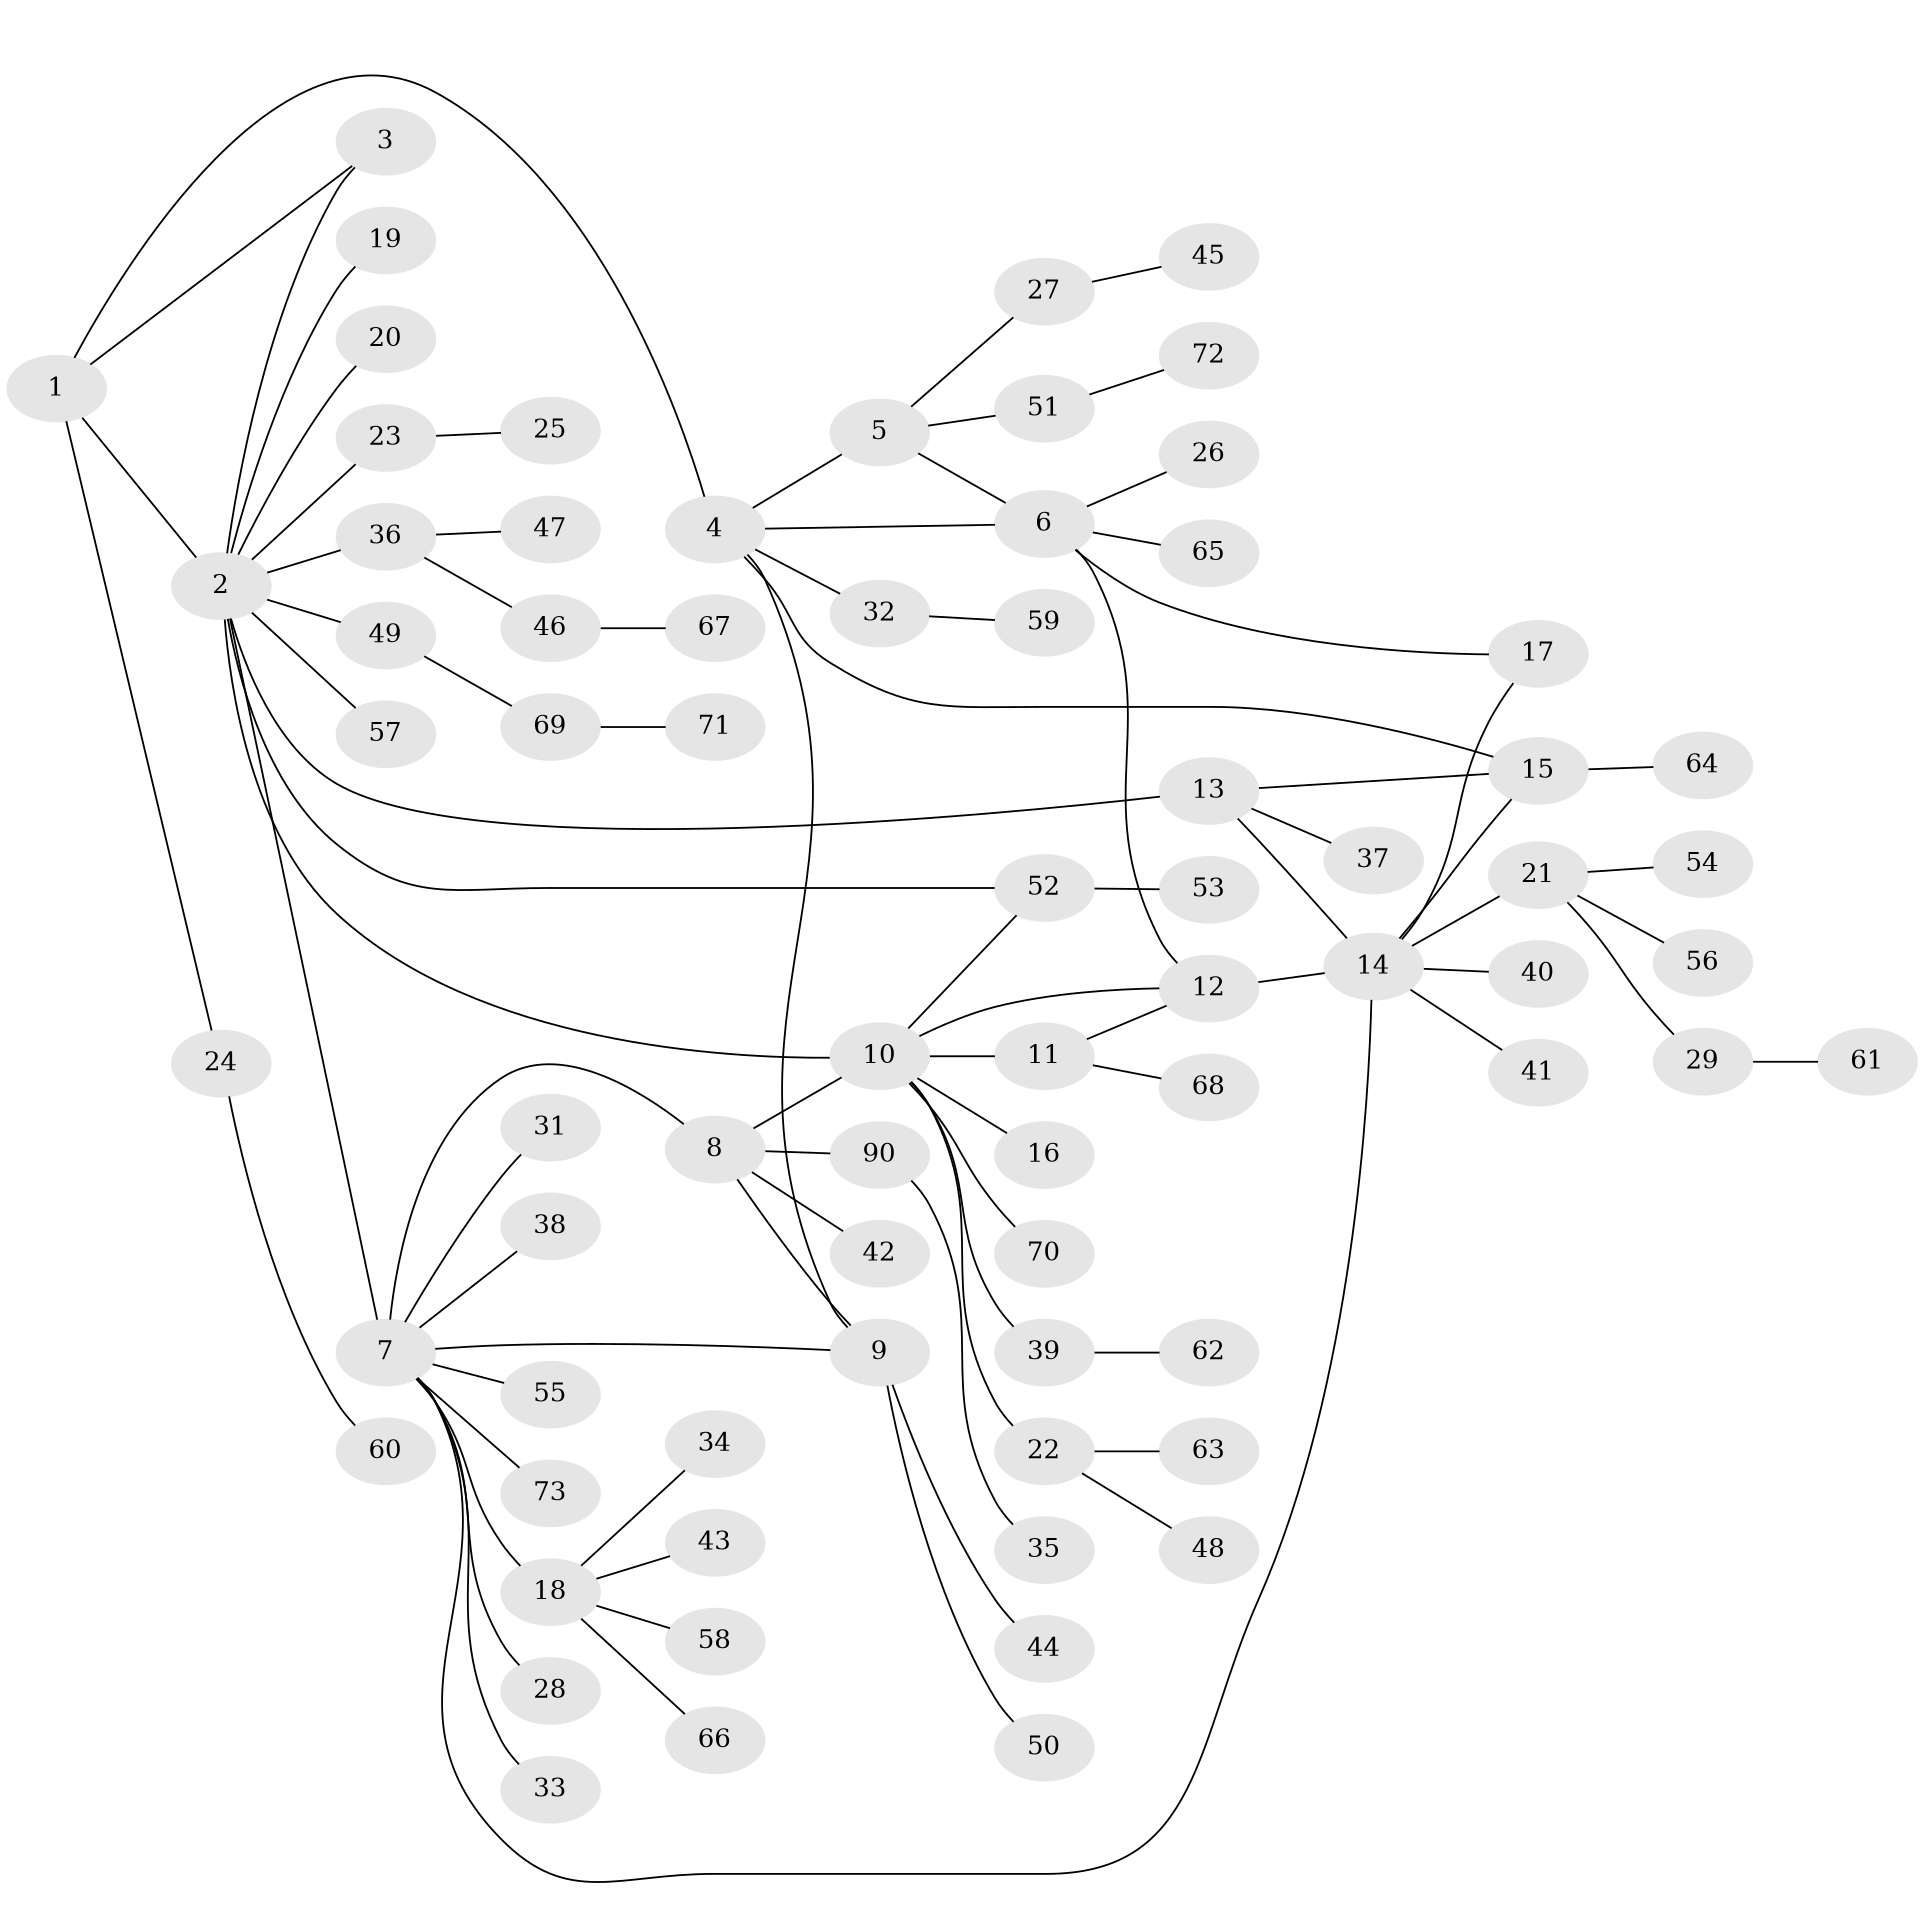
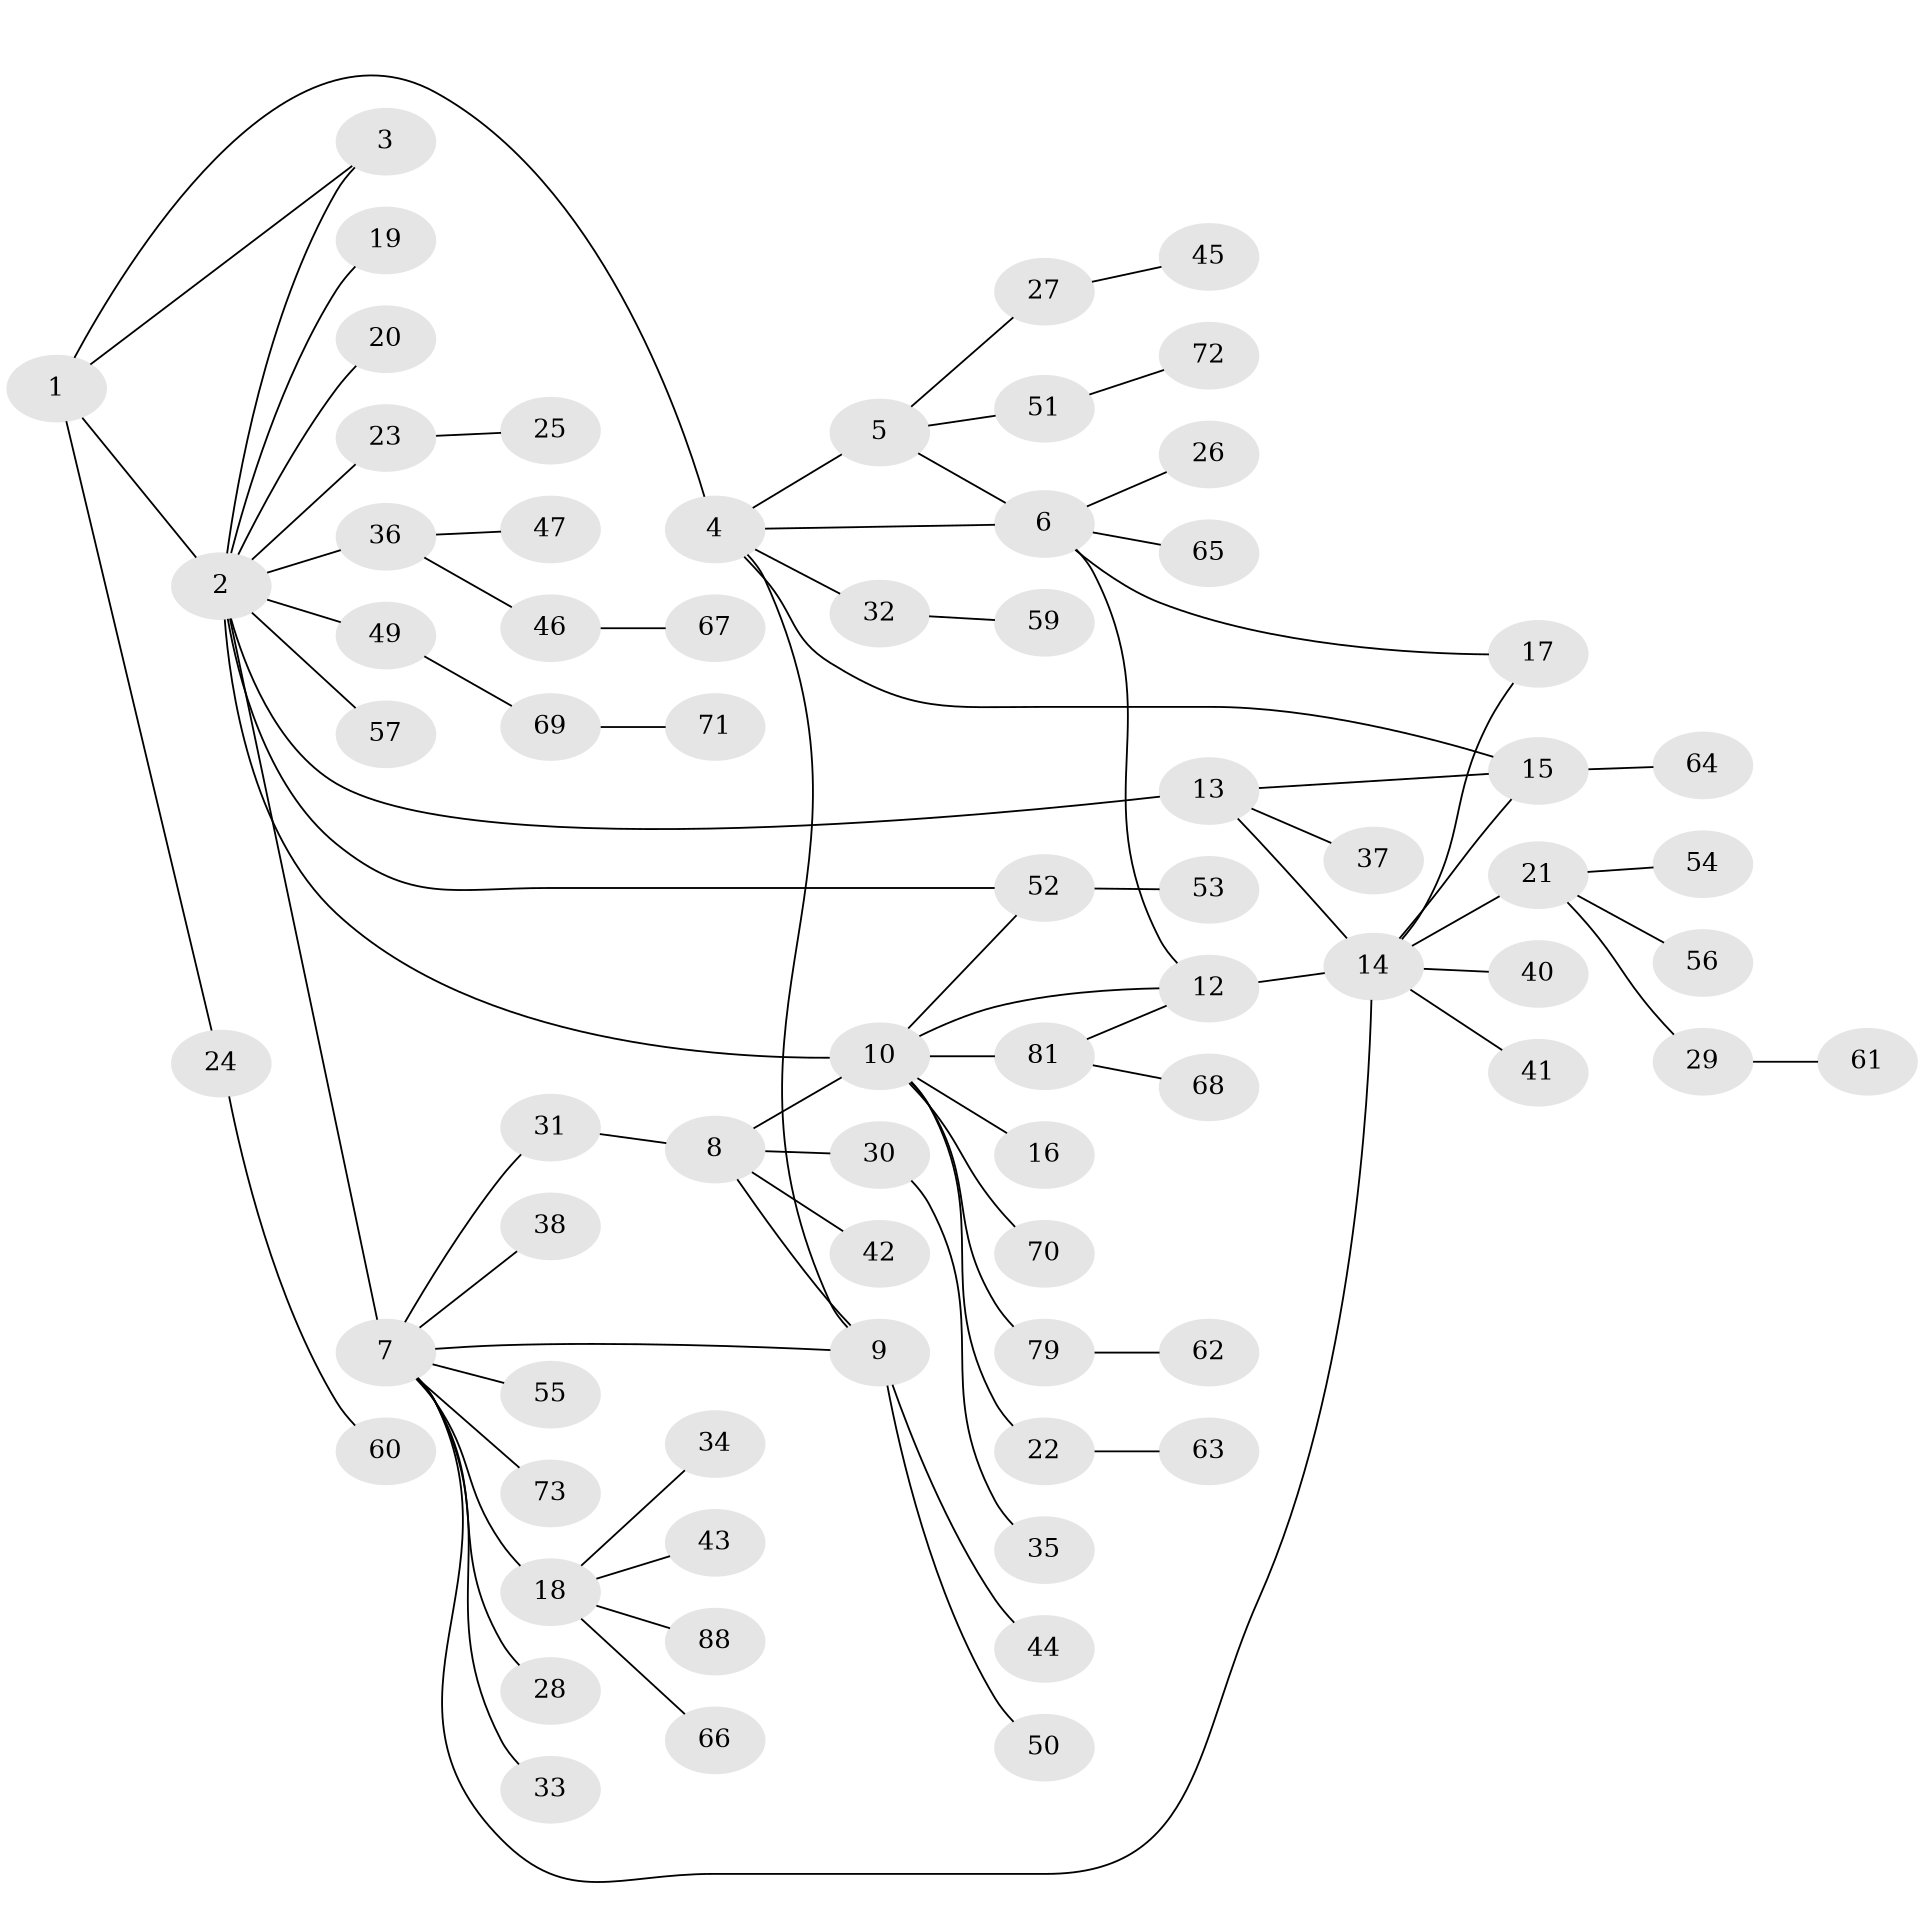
(1044, 1056) -> (1044, 1056)
(473, 1102) -> (633, 1139)
(880, 1155) -> (880, 1155)
(1044, 1353) -> (1044, 1353)
(1209, 1550) -> none
(715, 1642) -> (715, 1642)
